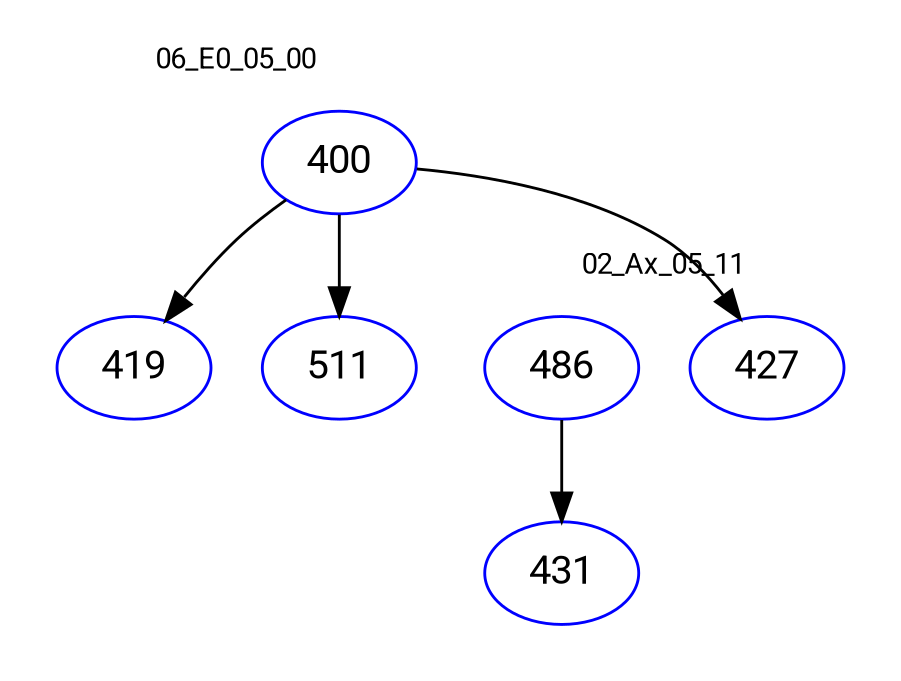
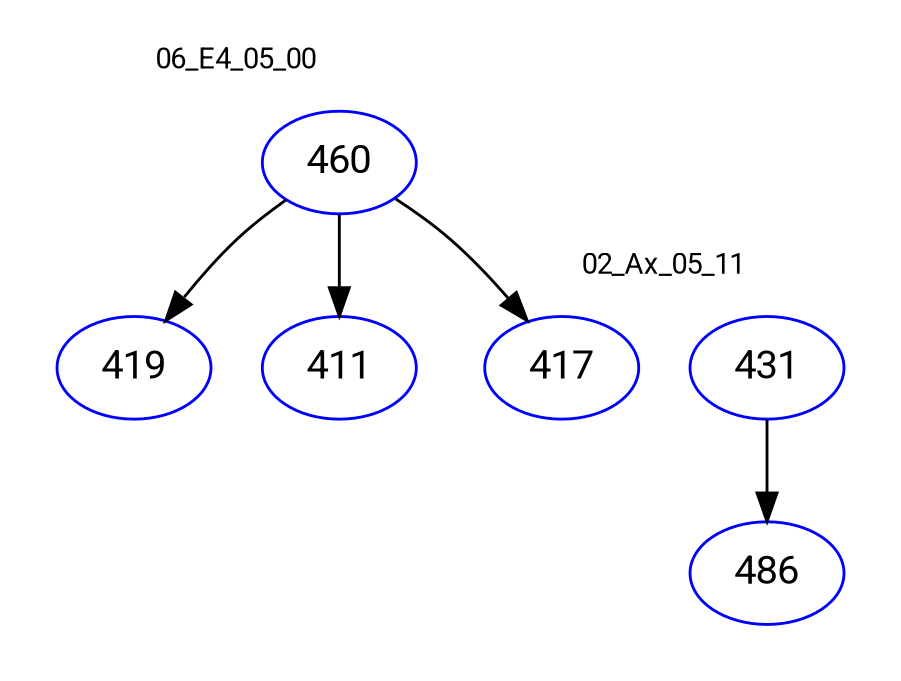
(237, 61) -> (237, 61)
(339, 163) -> (339, 163)
(339, 368) -> (339, 368)
(767, 368) -> (562, 368)
(562, 456) -> (767, 456)
